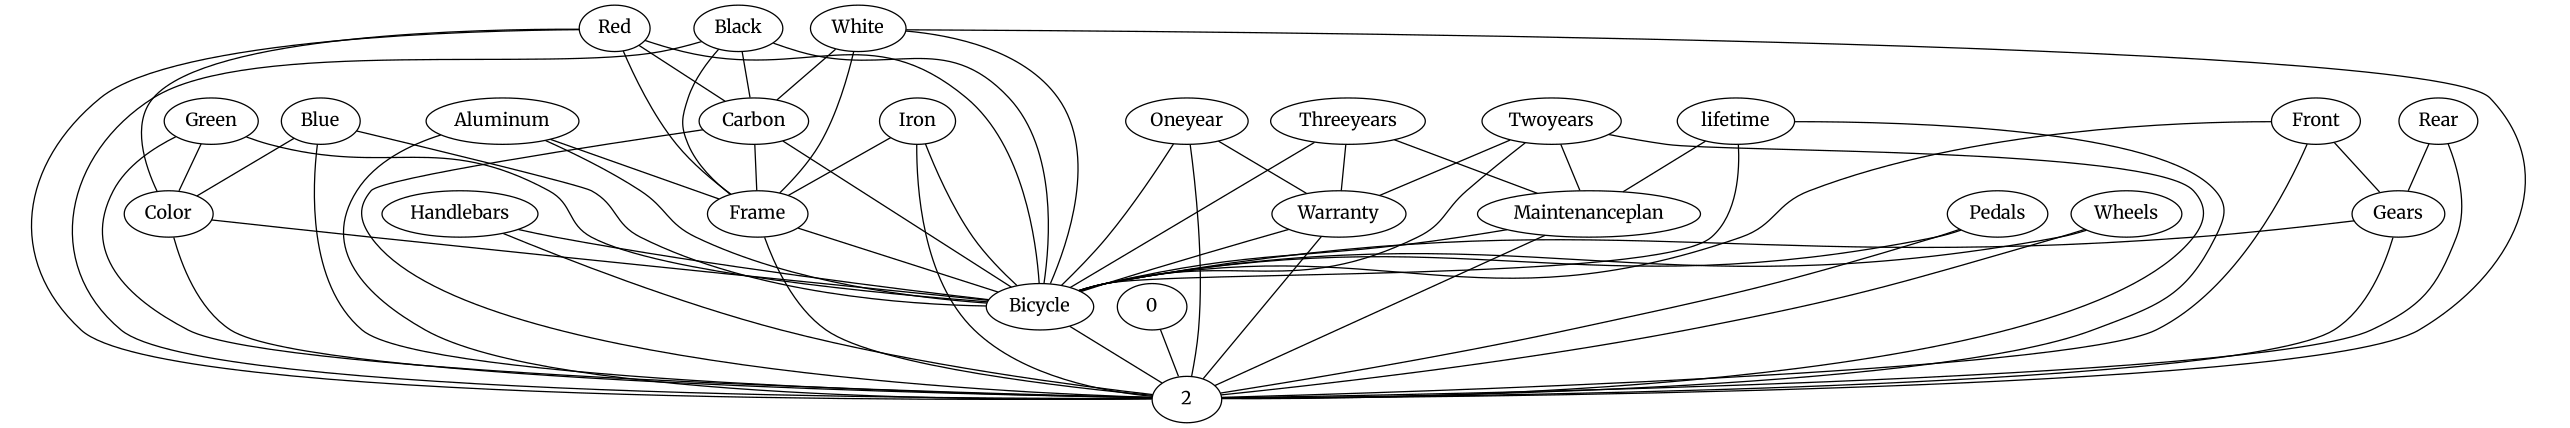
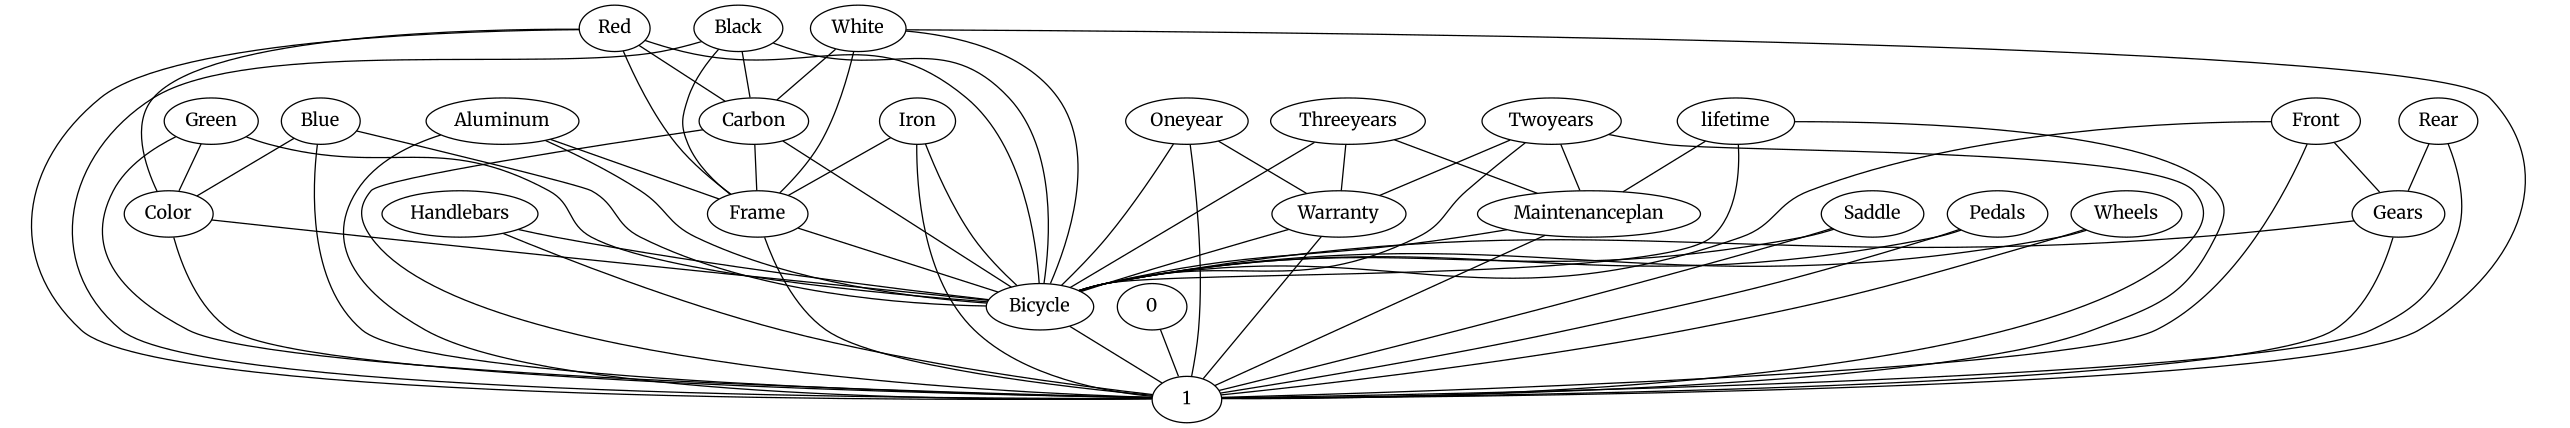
none -> (1872, 214)
(1187, 400) -> (1187, 400)
